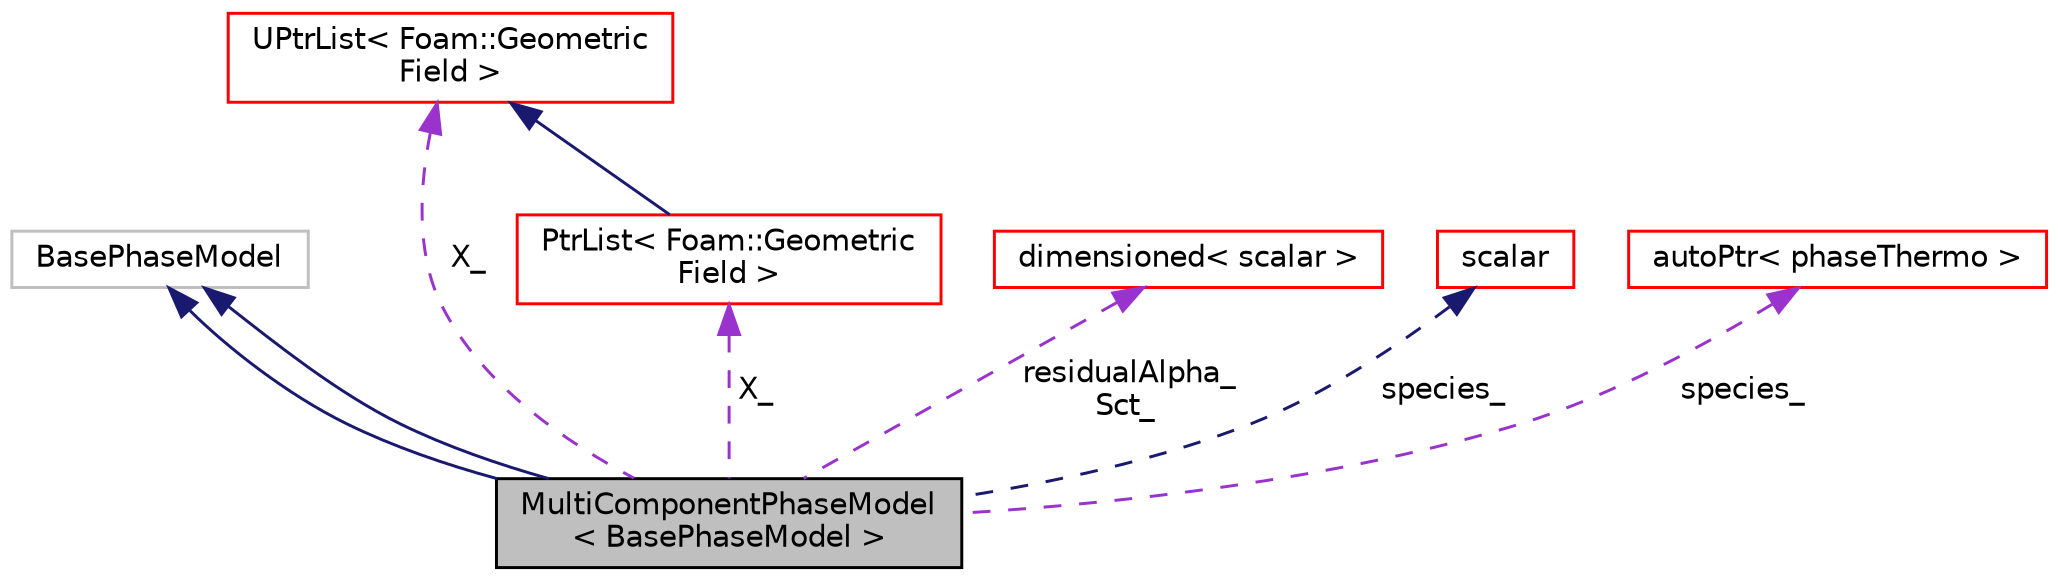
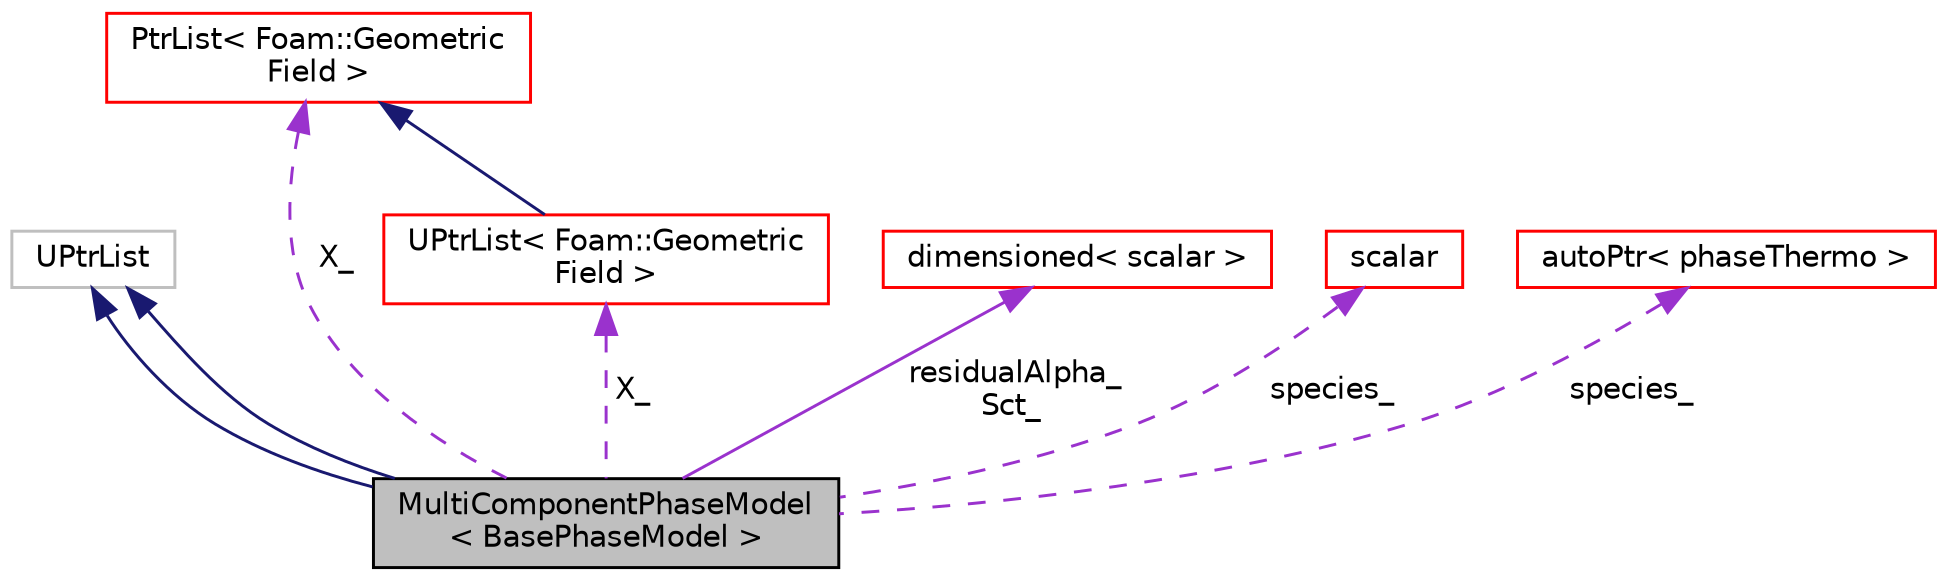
(603, 168) -> (476, 168)
(160, 259) -> (93, 259)
(960, 390) -> (844, 390)
(1220, 435) -> (1102, 436)
